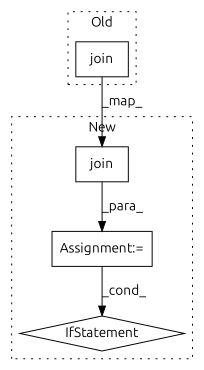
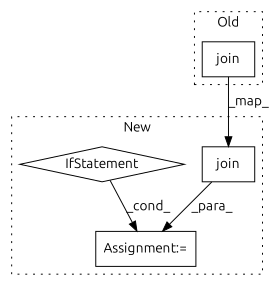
(102, 286) -> (121, 201)
